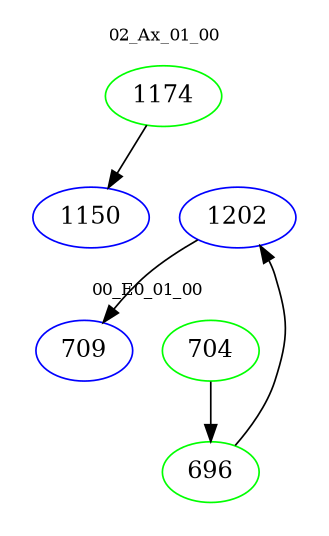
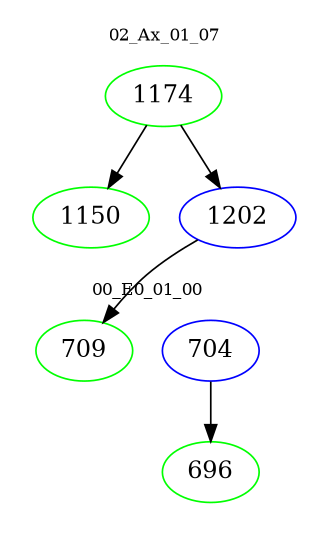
(164, 36) -> (164, 36)
(91, 218) -> (91, 218)
(283, 348) -> (196, 149)
(84, 351) -> (84, 351)
(211, 351) -> (211, 351)
